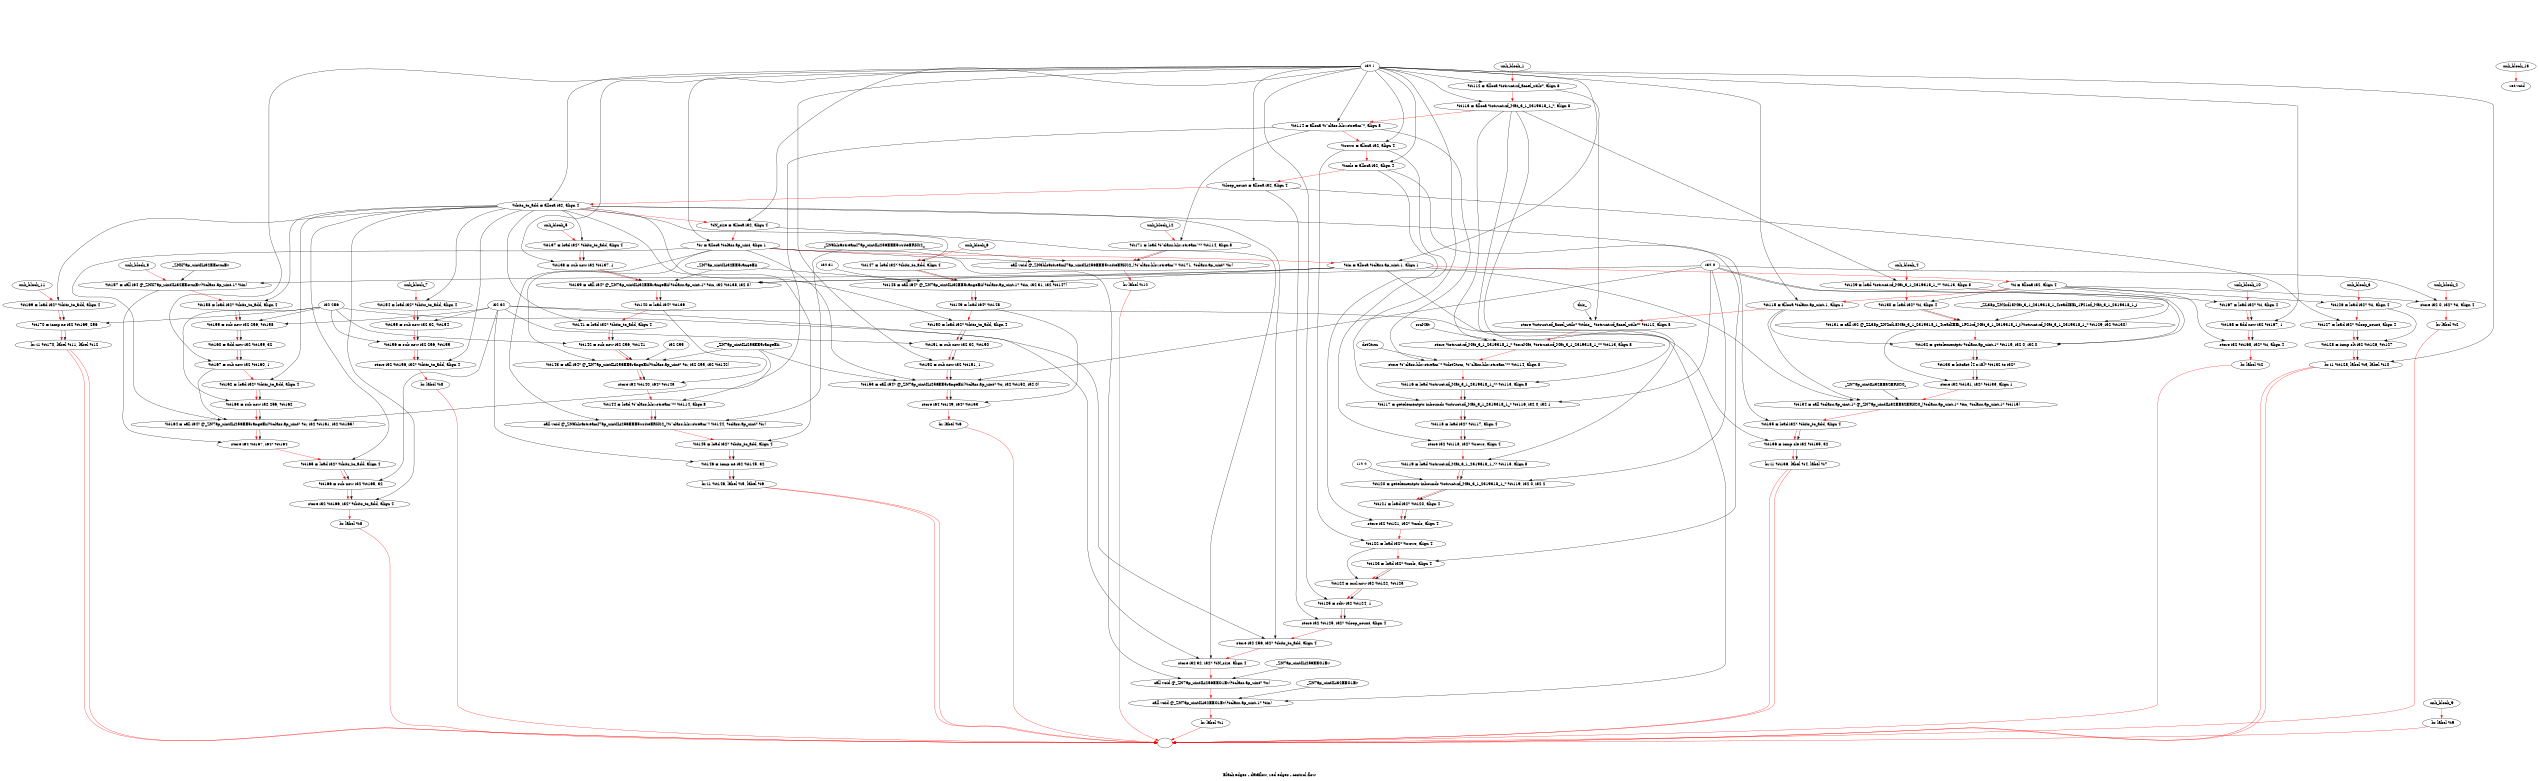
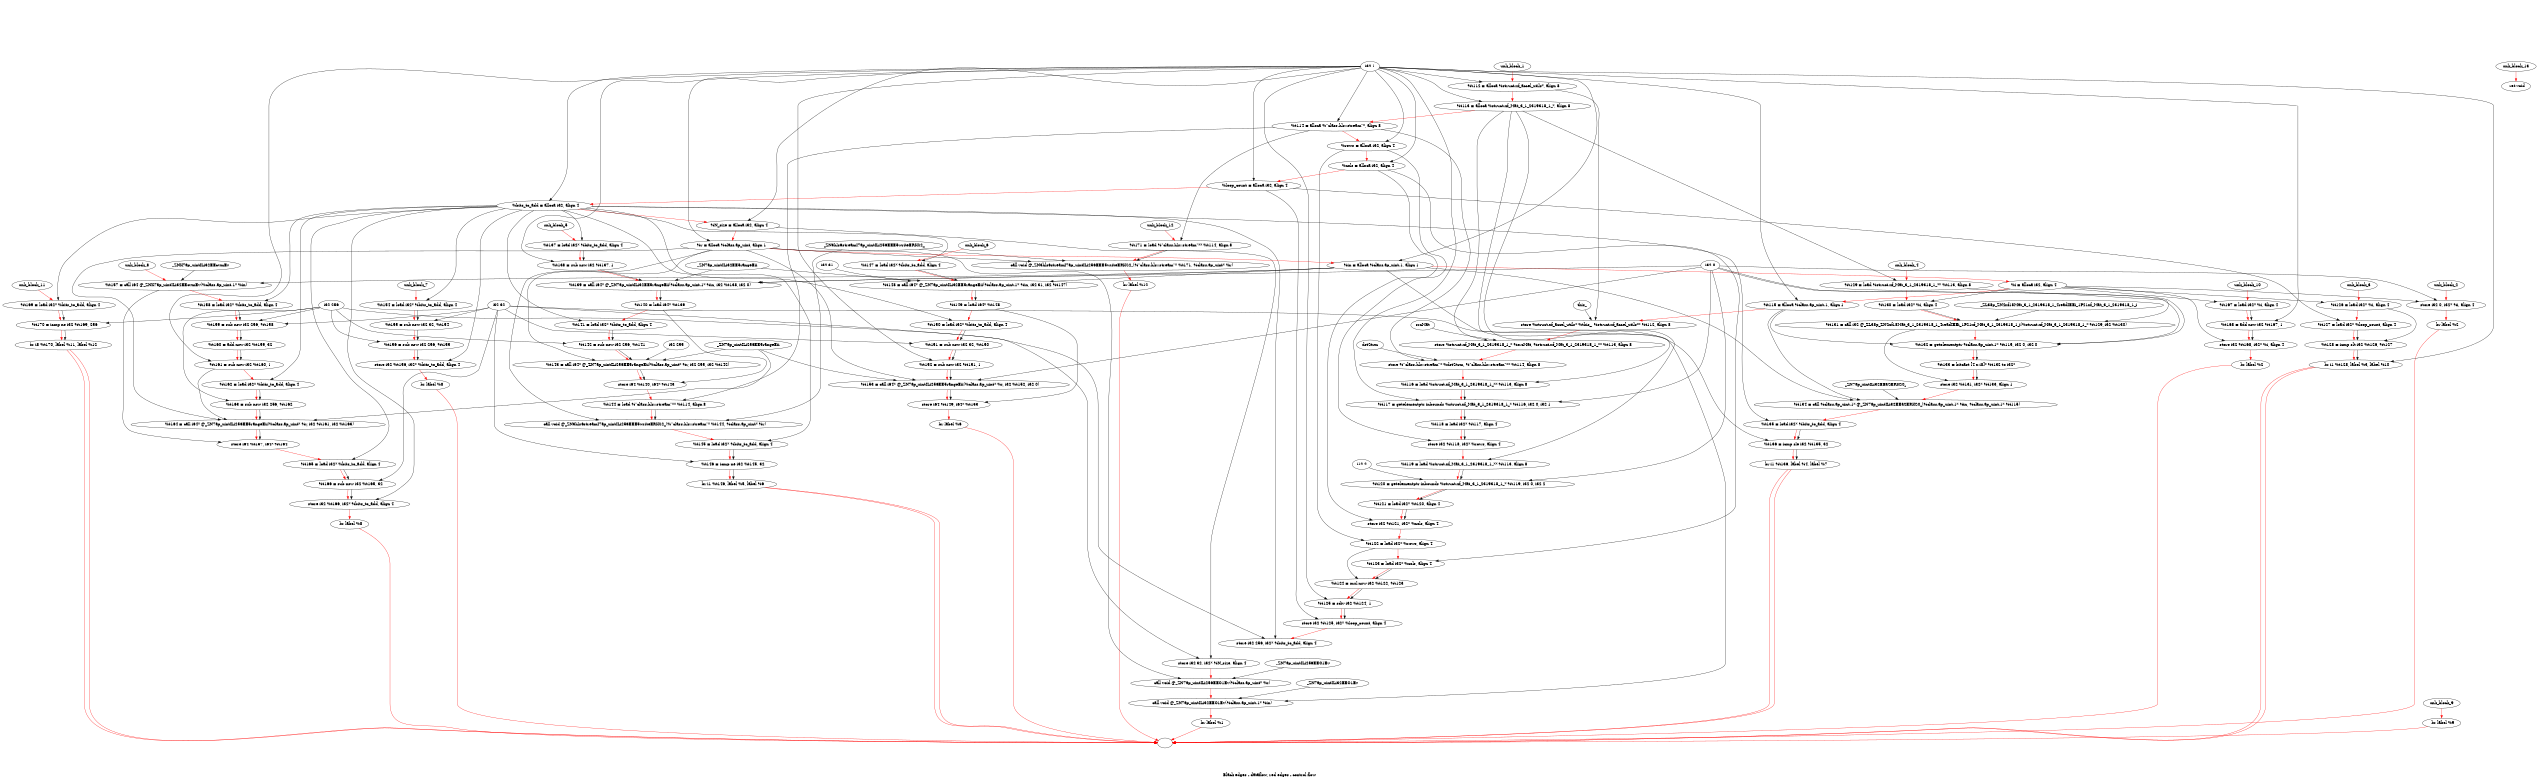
(63, 345) -> (63, 345)
(239, 365) -> (239, 365)
(1244, 653) -> none
